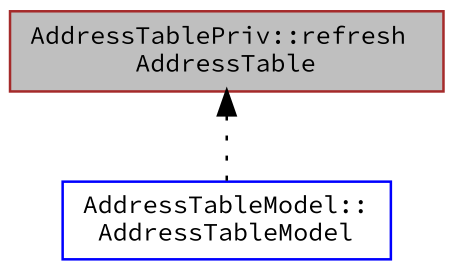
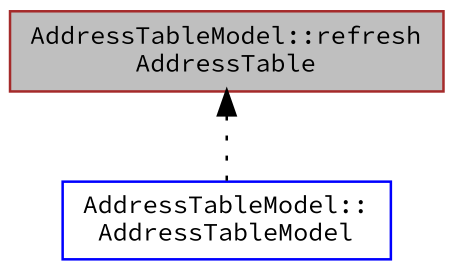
(227, 51) -> (227, 51)
